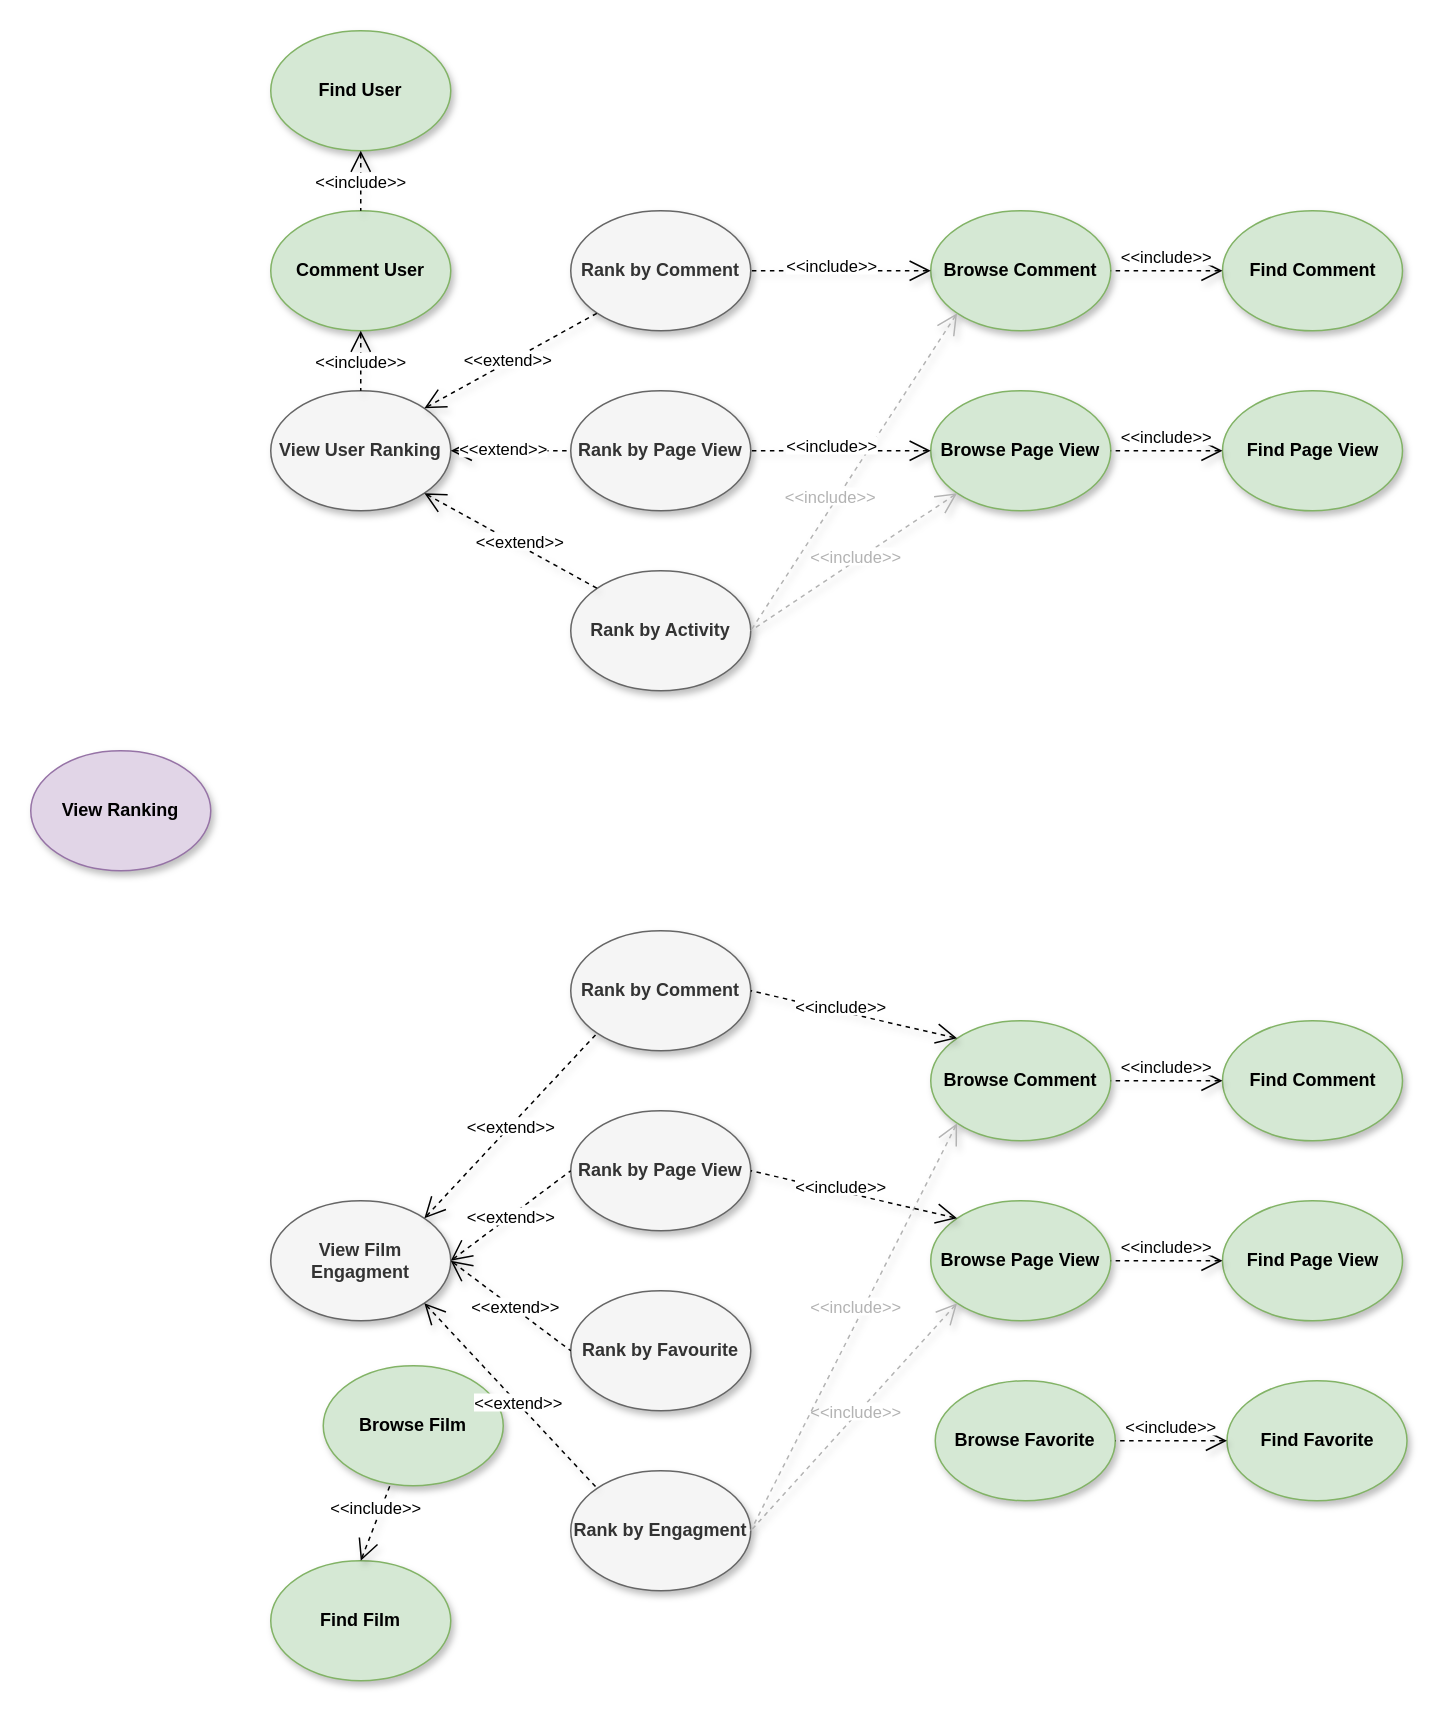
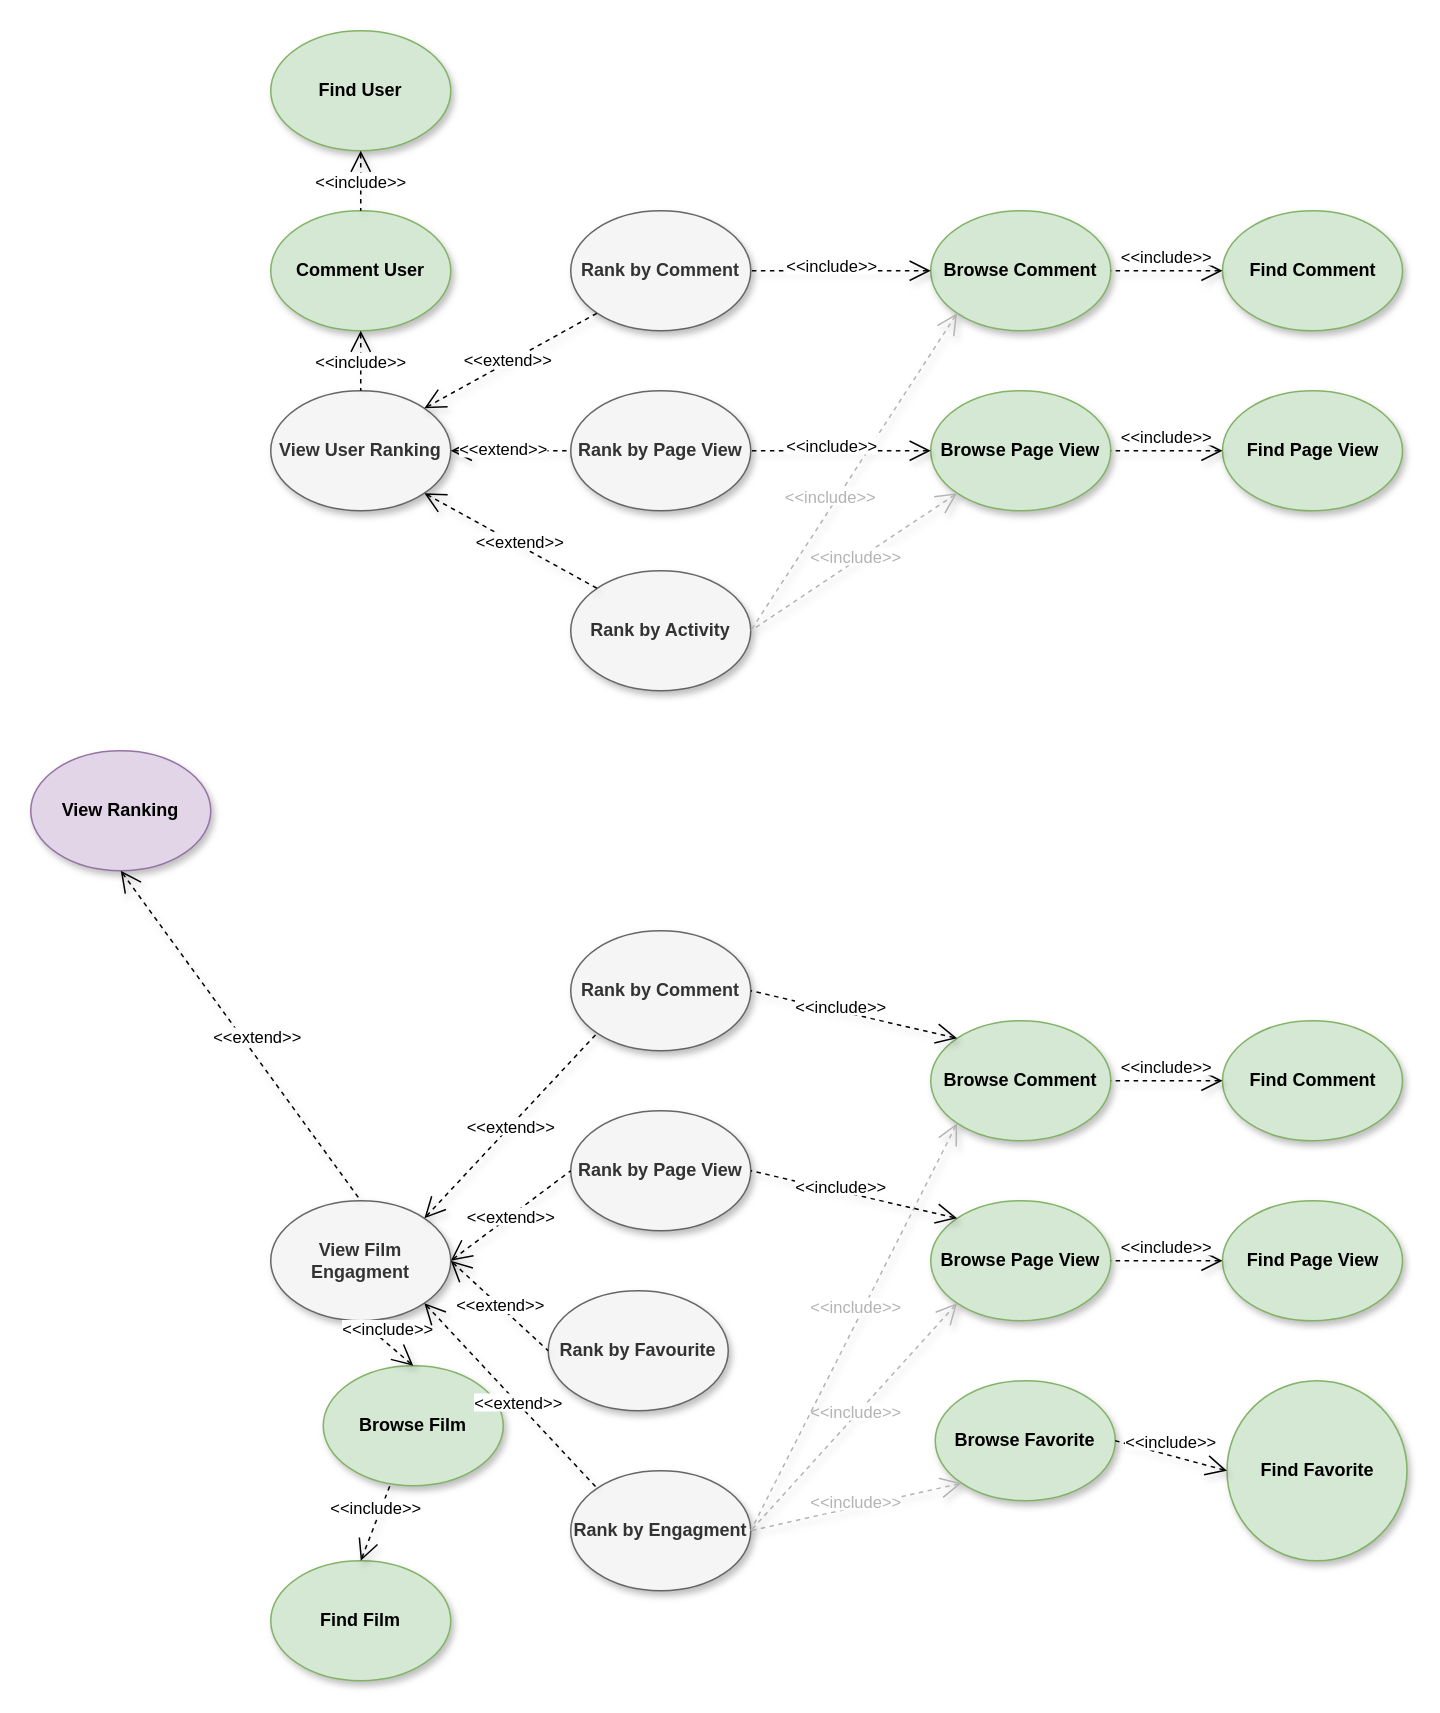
none -> (241, 1035)
none -> (386, 1342)
(661, 1351) -> (638, 1351)
(1317, 1441) -> (1317, 1471)
none -> (903, 1497)
